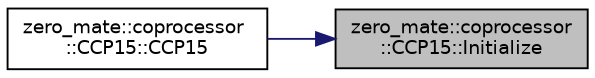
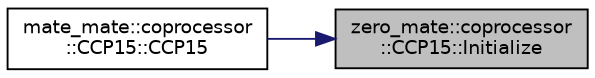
(137, 39) -> (137, 39)
